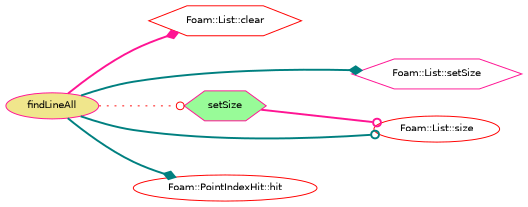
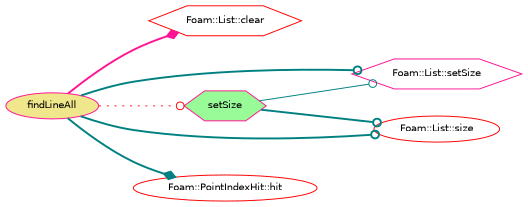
(216, 73) -> (216, 73)
none -> (314, 92)
(317, 116) -> (317, 116)
